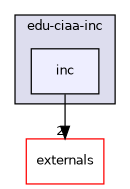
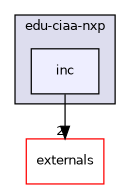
(65, 27) -> (65, 27)
